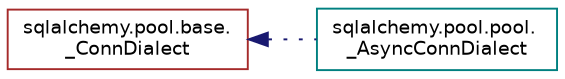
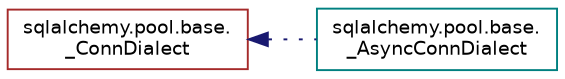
(437, 39) -> (437, 39)
